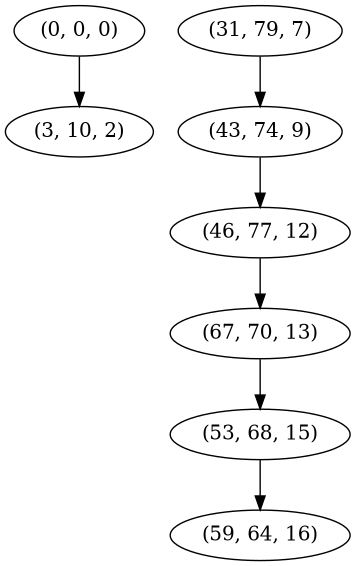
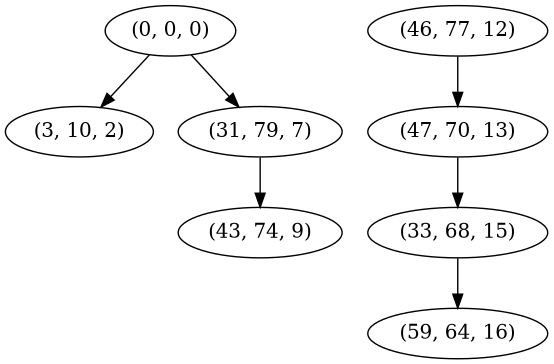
none -> (210, 76)
(260, 175) -> none
(260, 334) -> (458, 132)
(260, 434) -> (458, 233)
